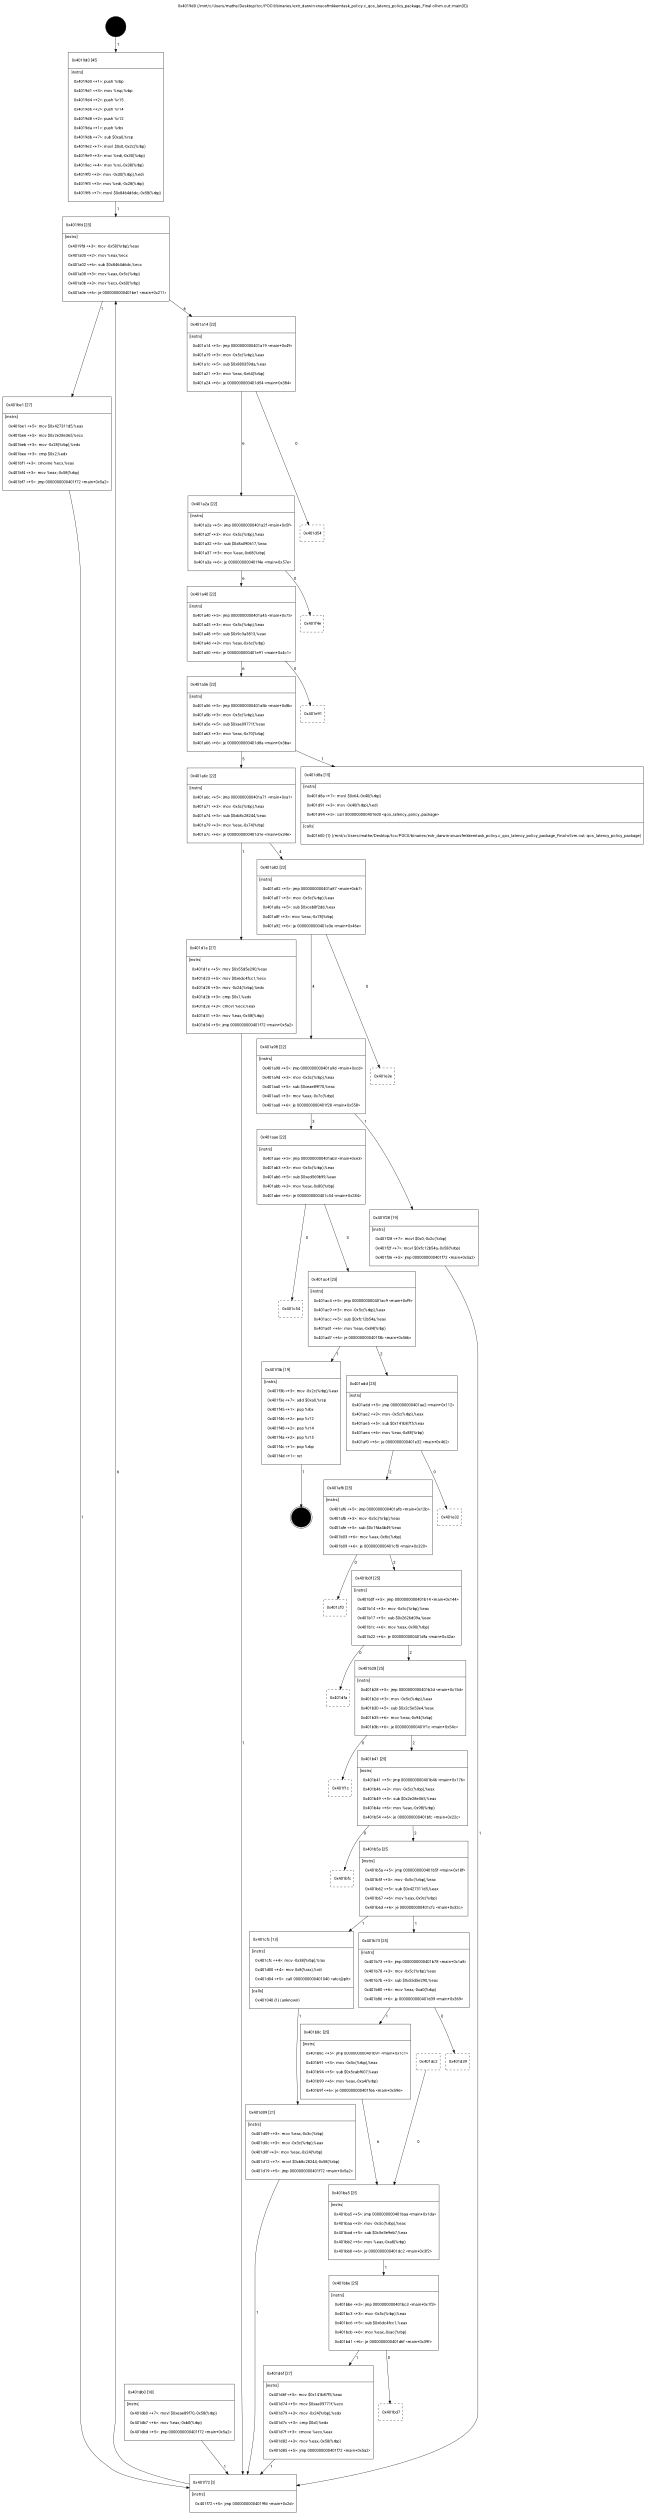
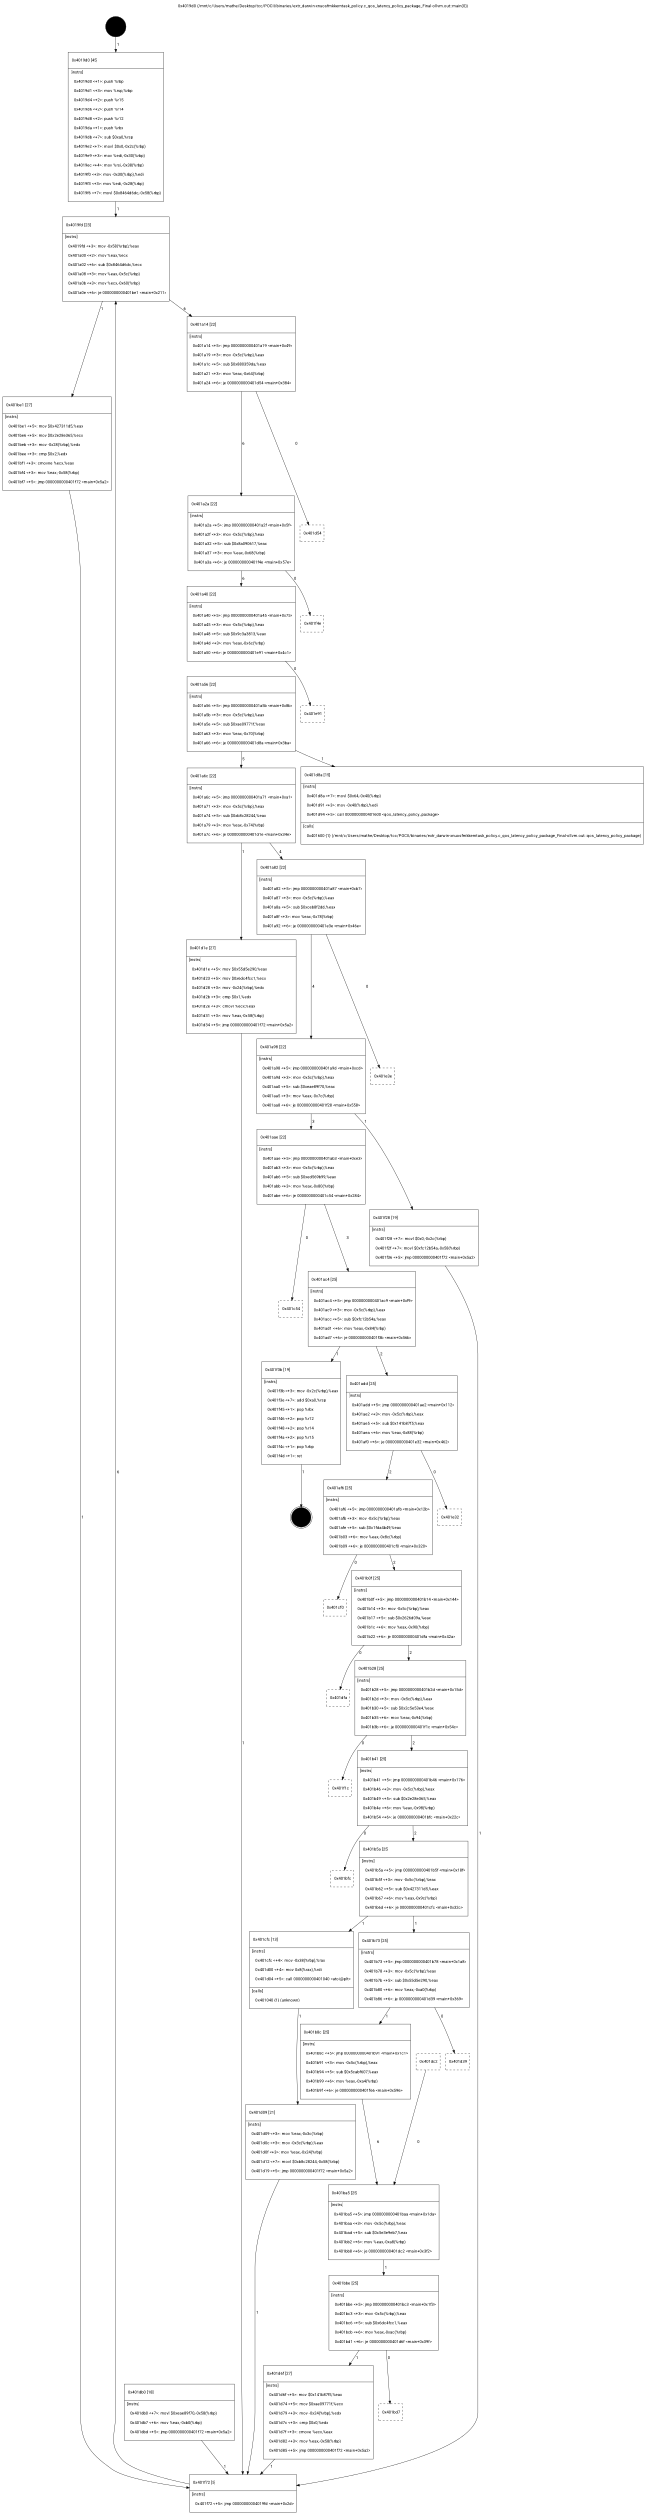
(241, 667) -> none
